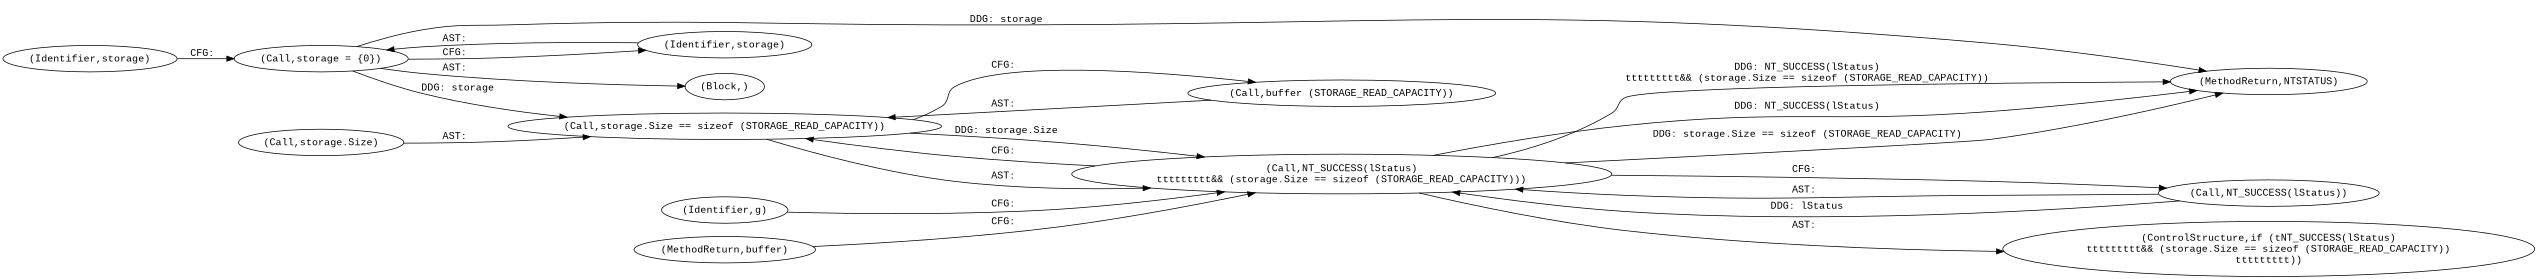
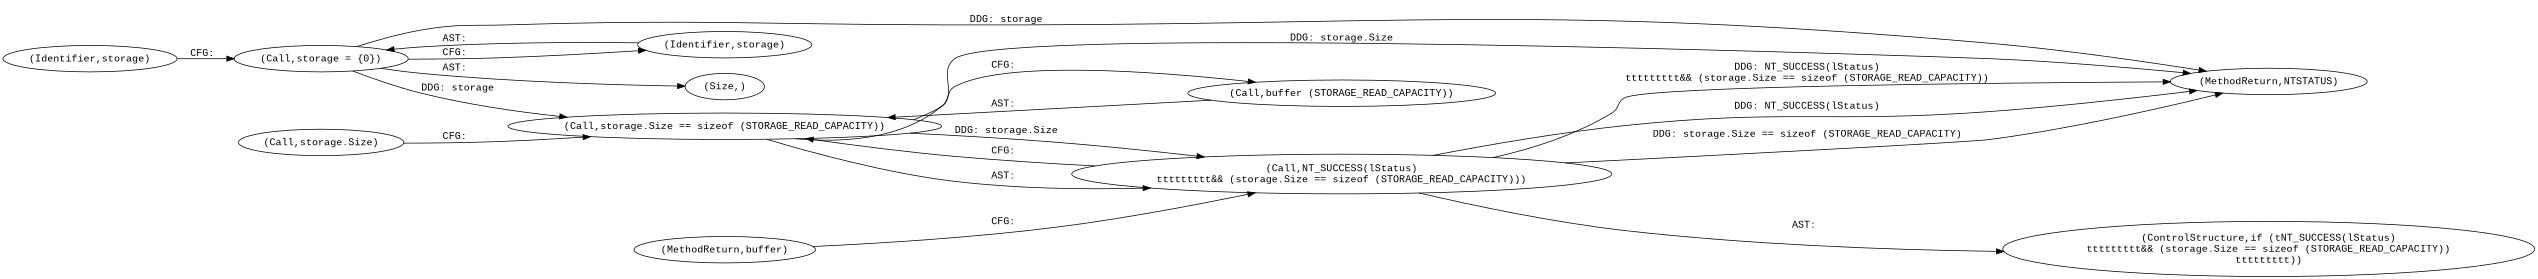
none -> (1466, 45)
(725, 87) -> (725, 87)
(458, 136) -> (458, 136)
(2269, 193) -> none
(725, 210) -> none
